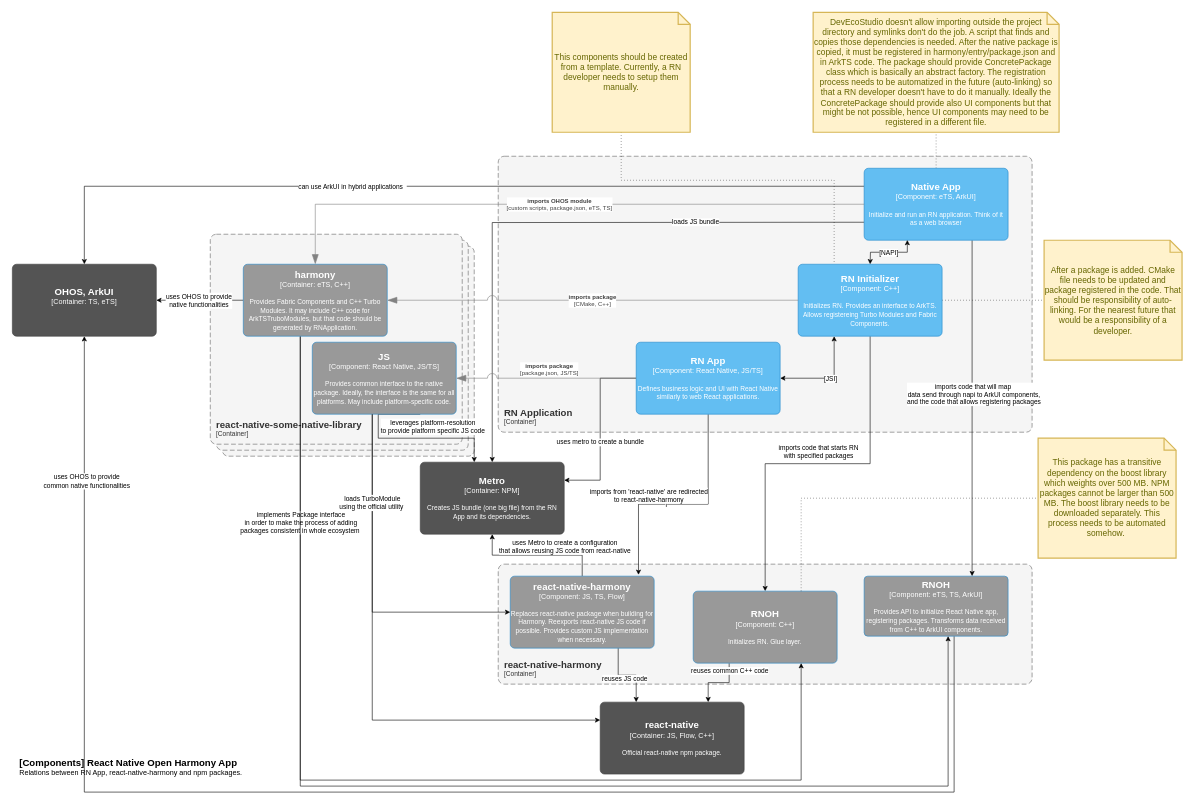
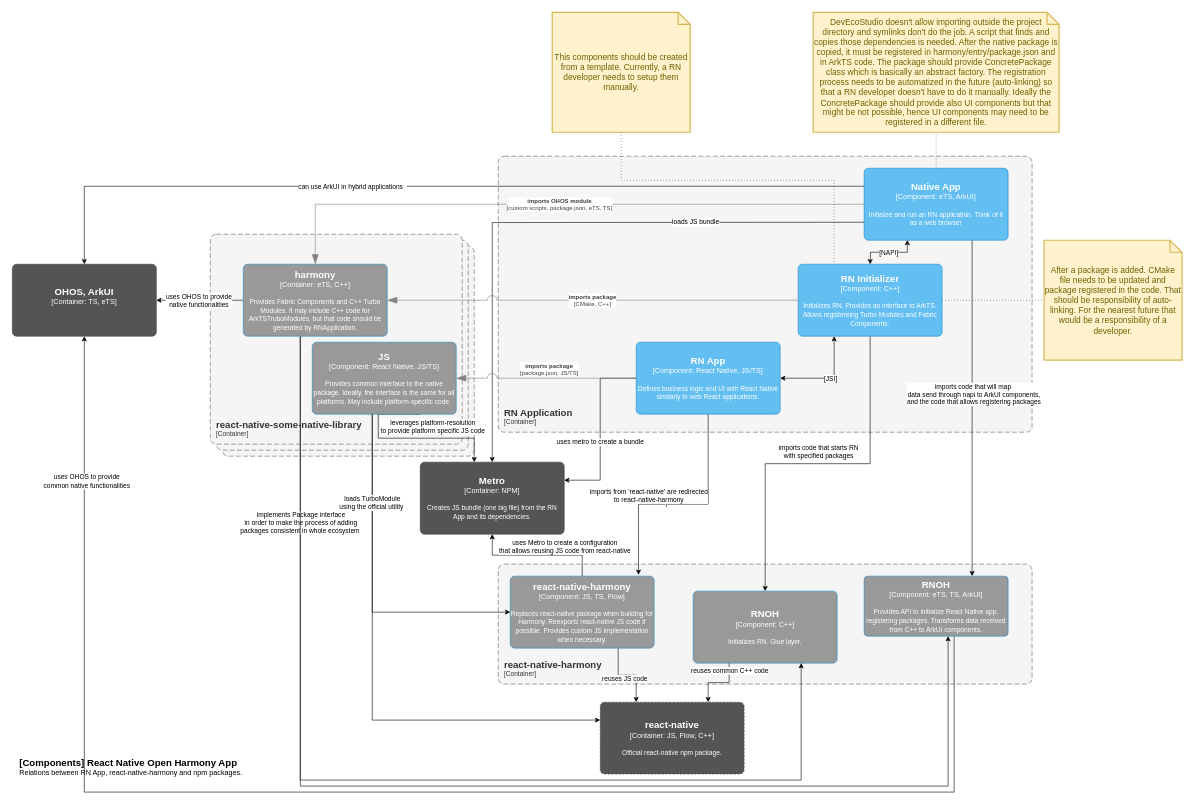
(1037, 498) -> none
(1107, 498) -> none
(672, 738) -> (672, 738)
